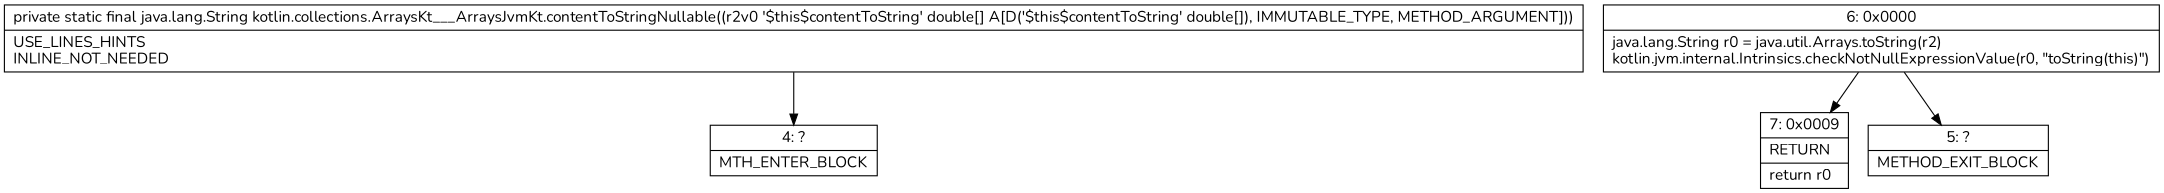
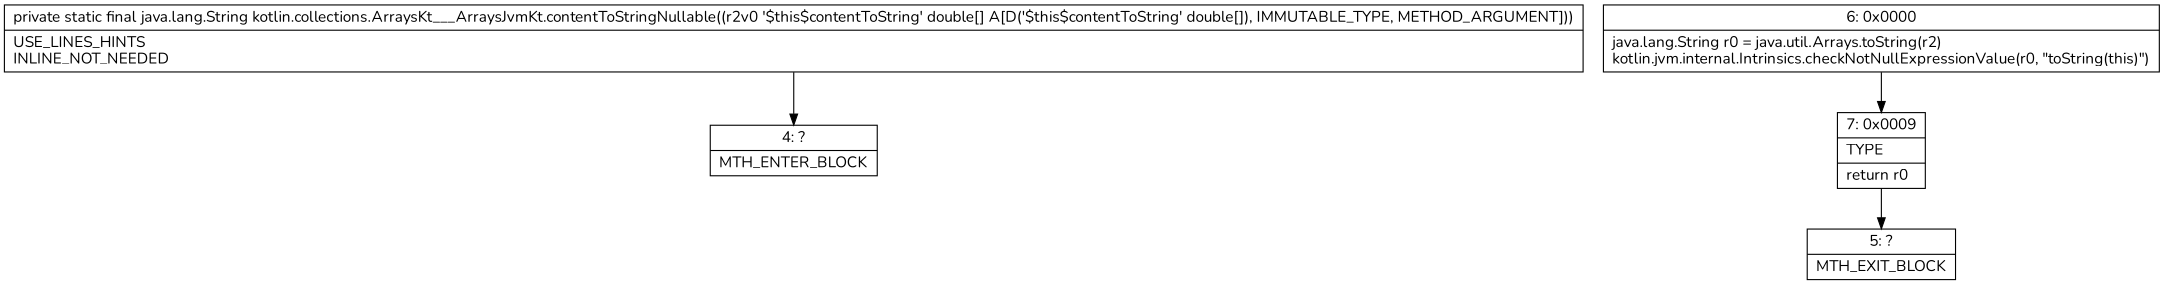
(1920, 94) -> (1881, 203)
(1800, 150) -> (1865, 150)
(1958, 163) -> (1881, 266)
